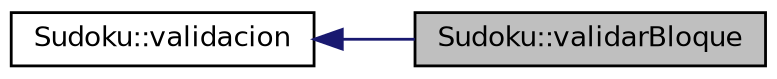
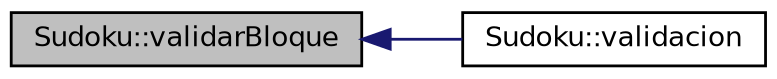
(379, 39) -> (426, 39)
